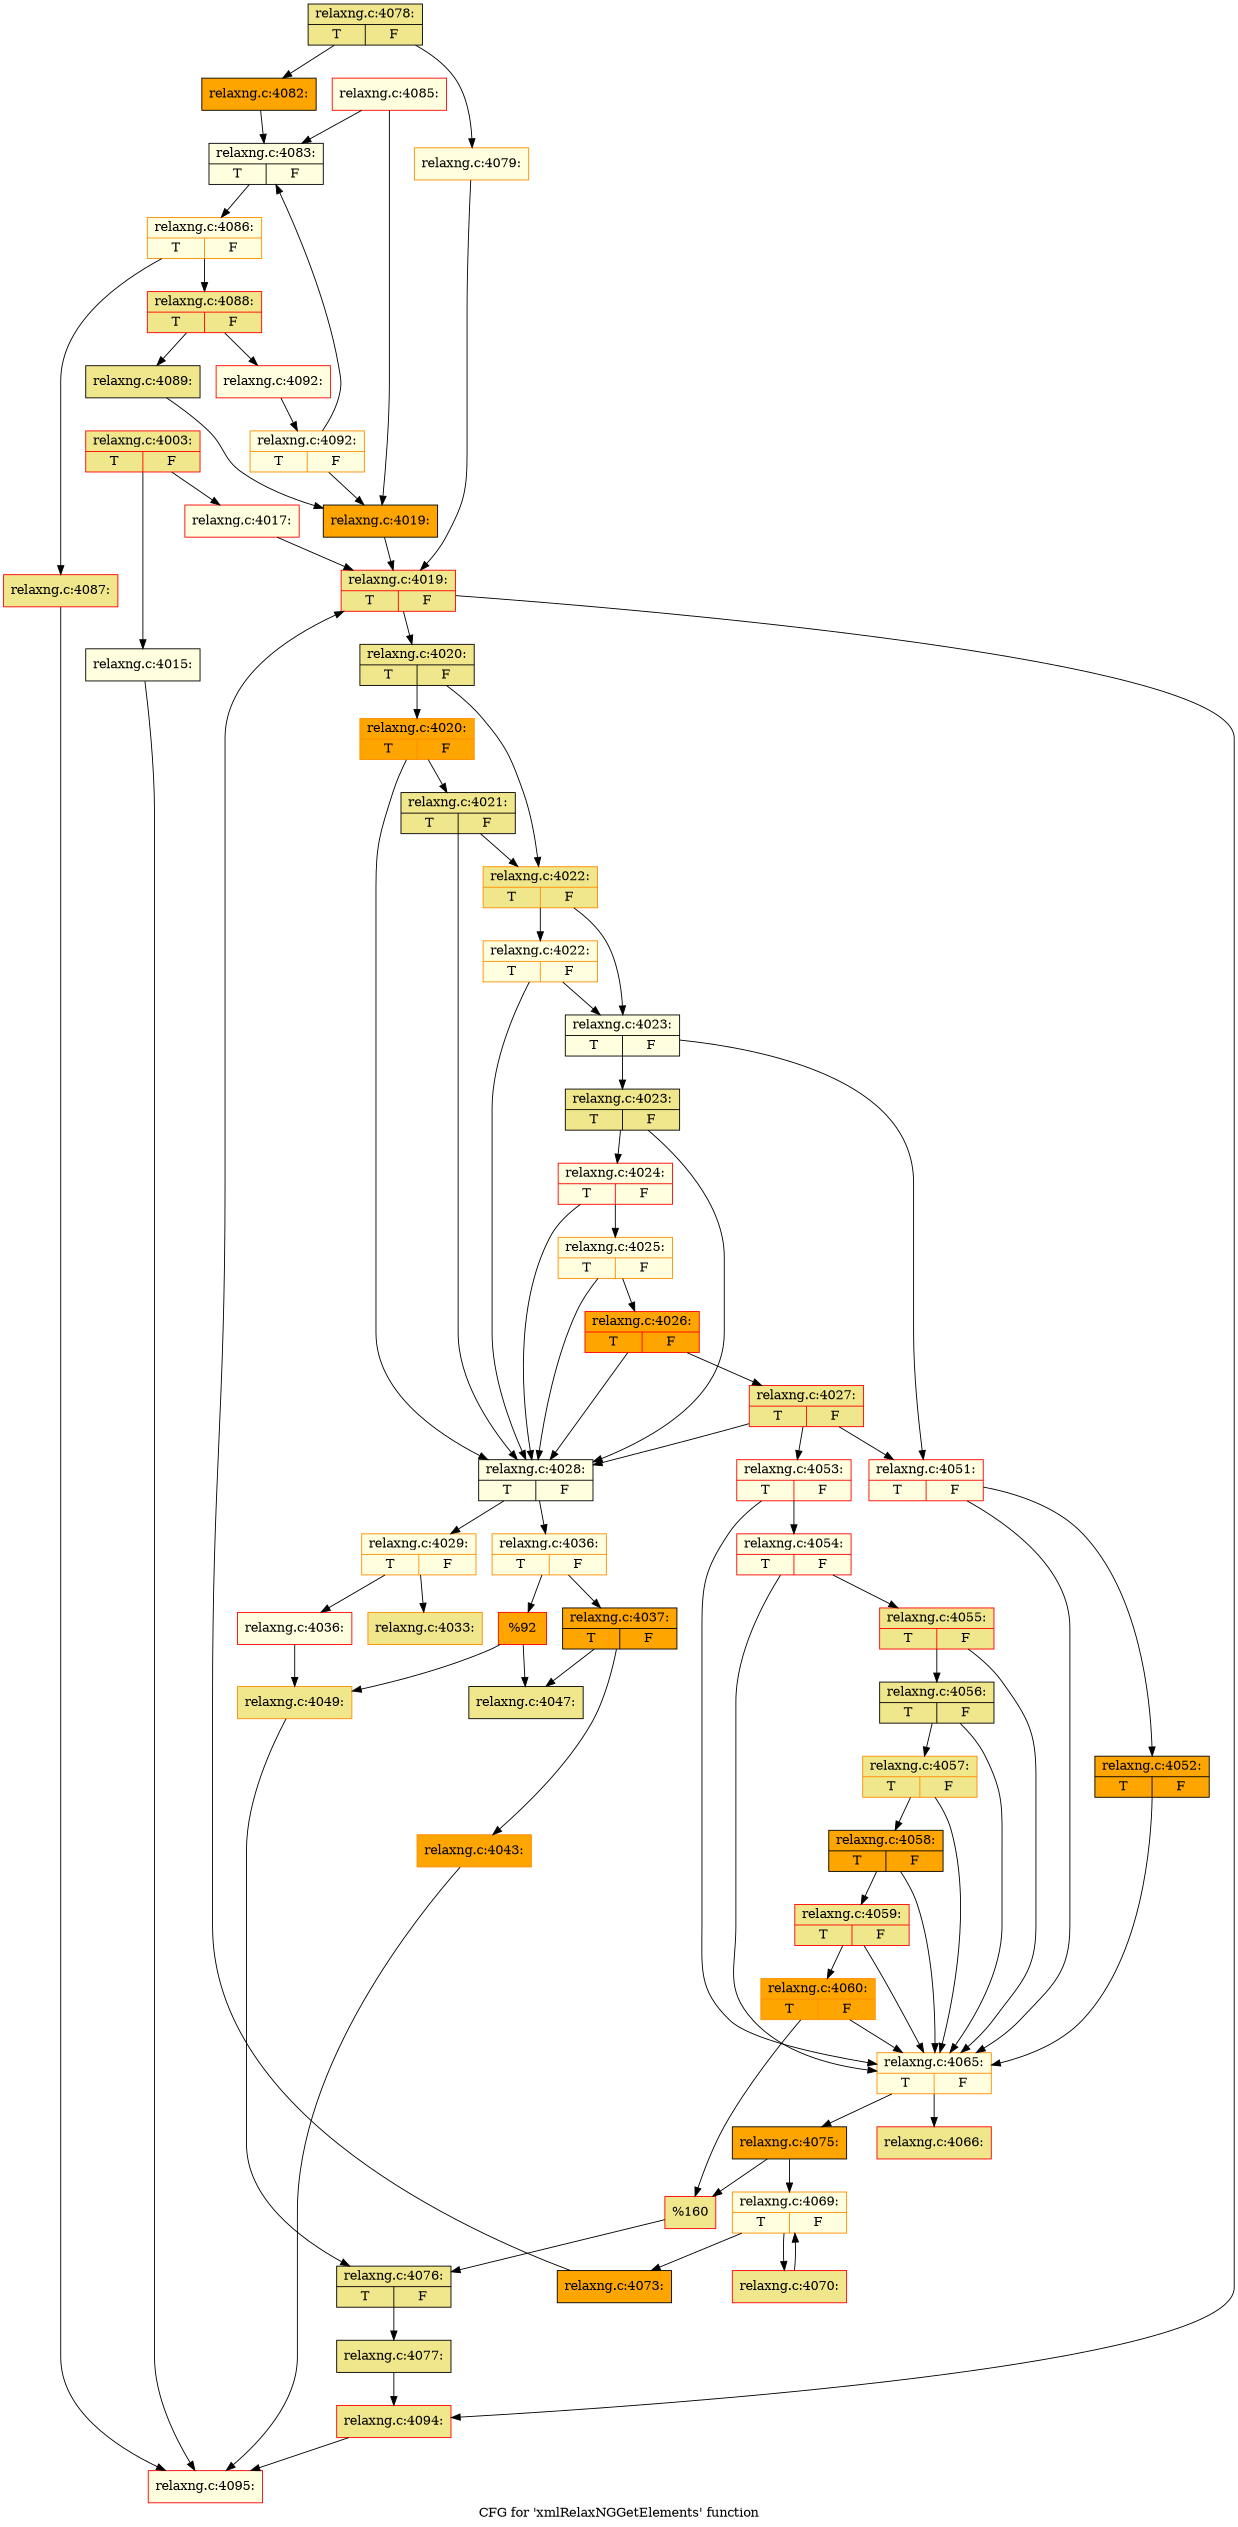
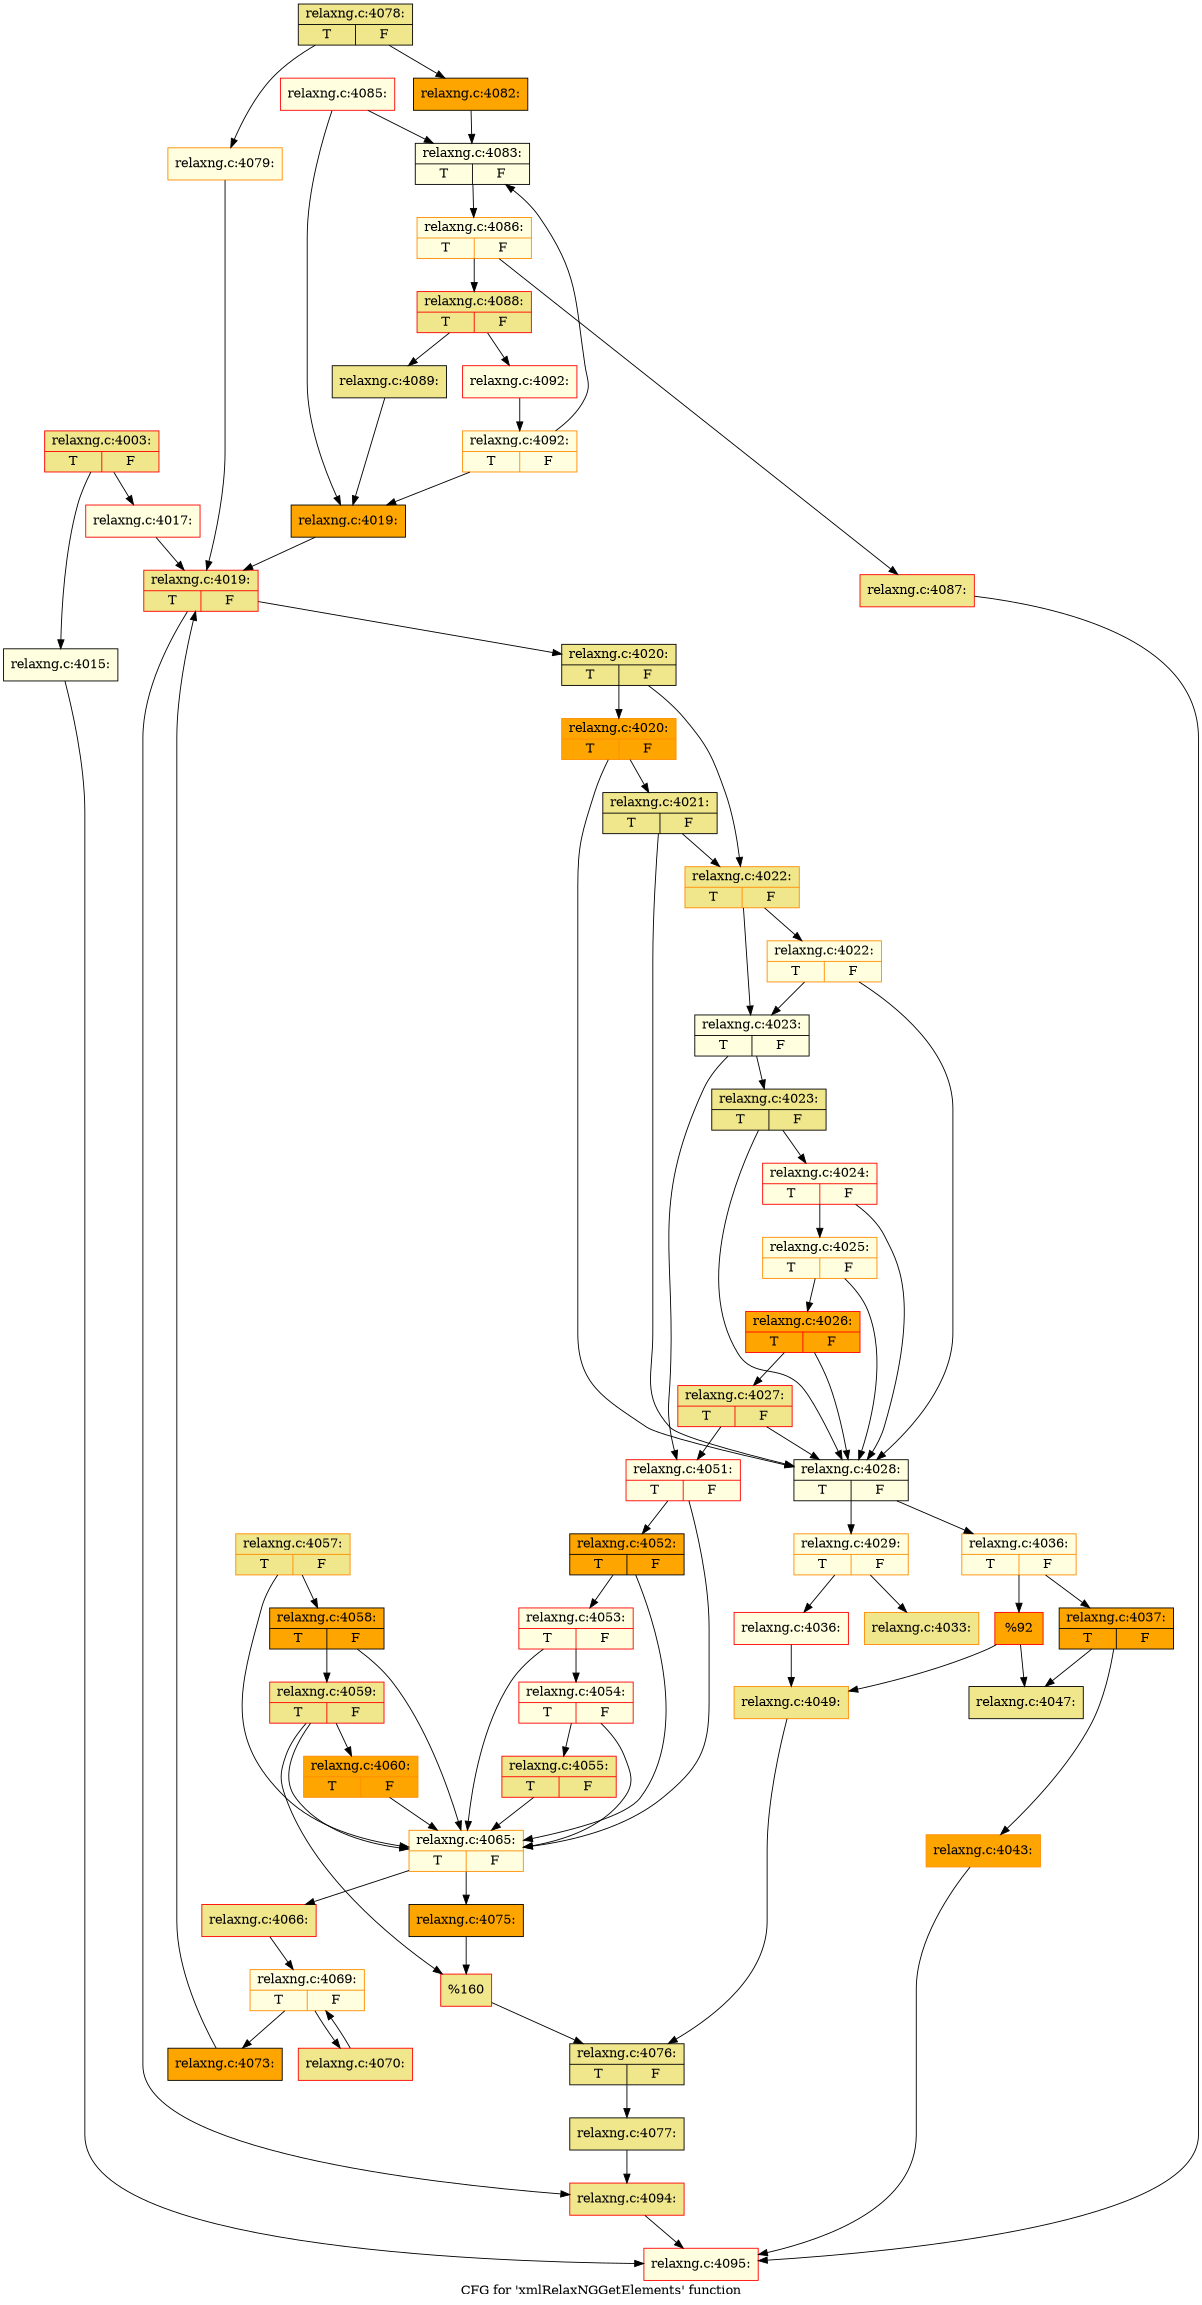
(801, 1439) -> (604, 1588)
(937, 1703) -> none
(741, 2099) -> (322, 1862)
(789, 2171) -> (279, 1949)
